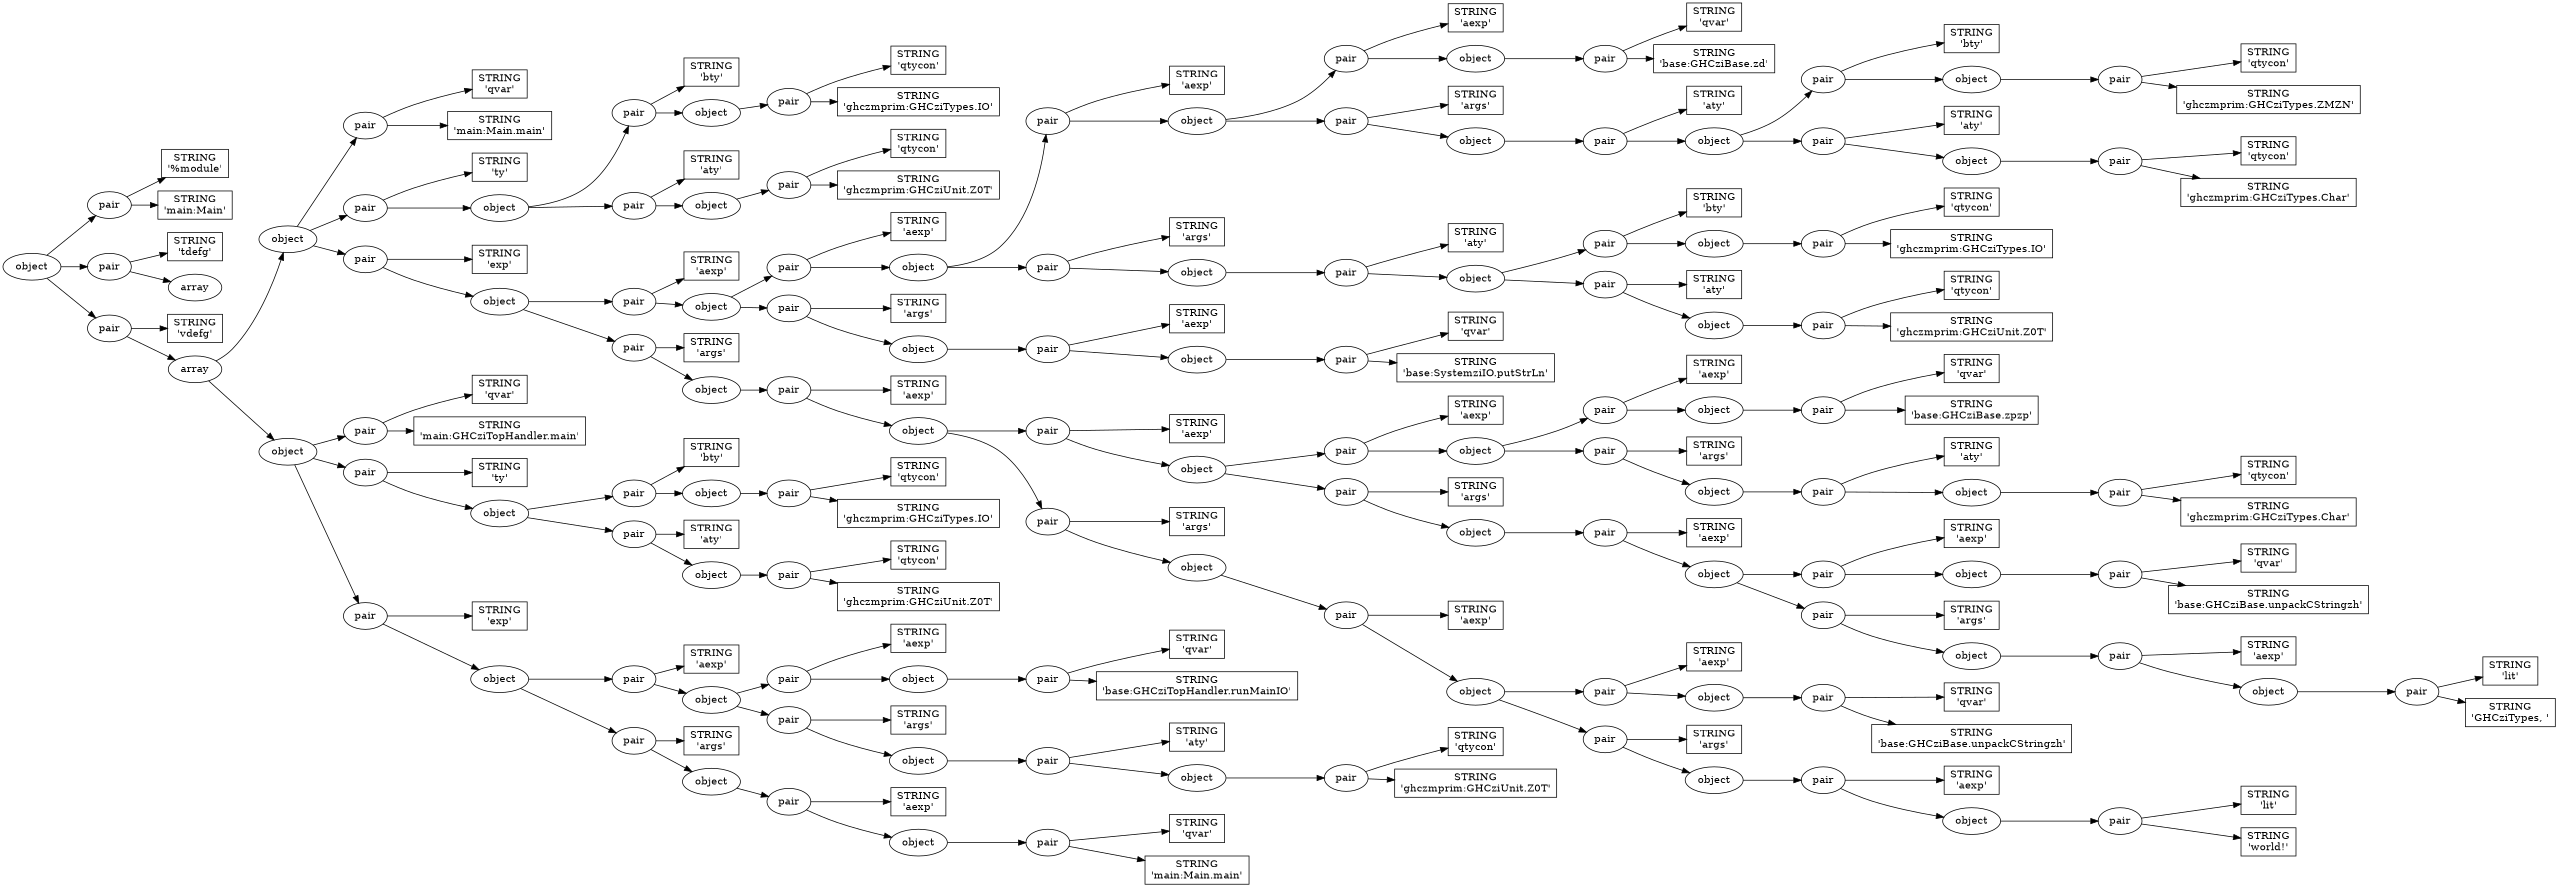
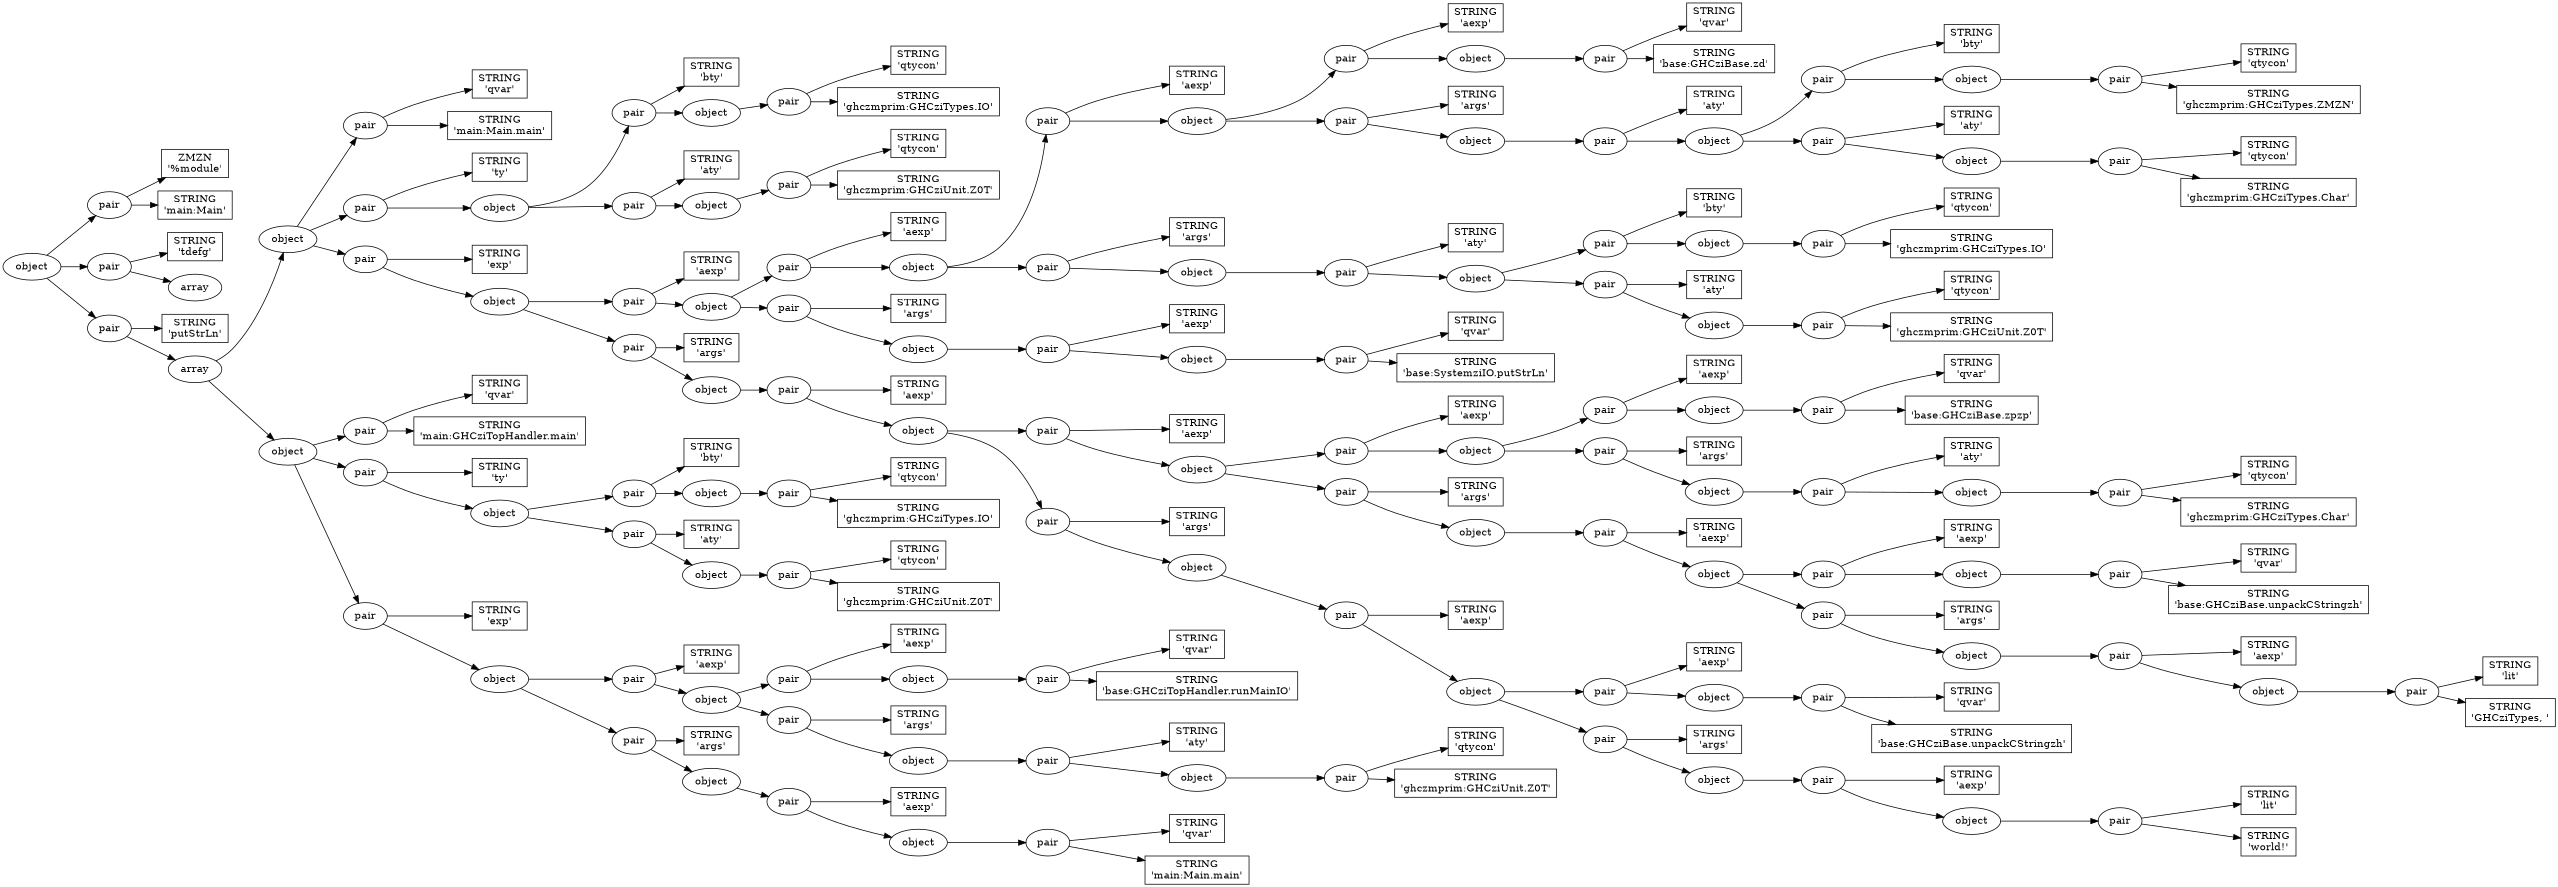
(195, 163) -> (195, 163)
(195, 328) -> (195, 328)
